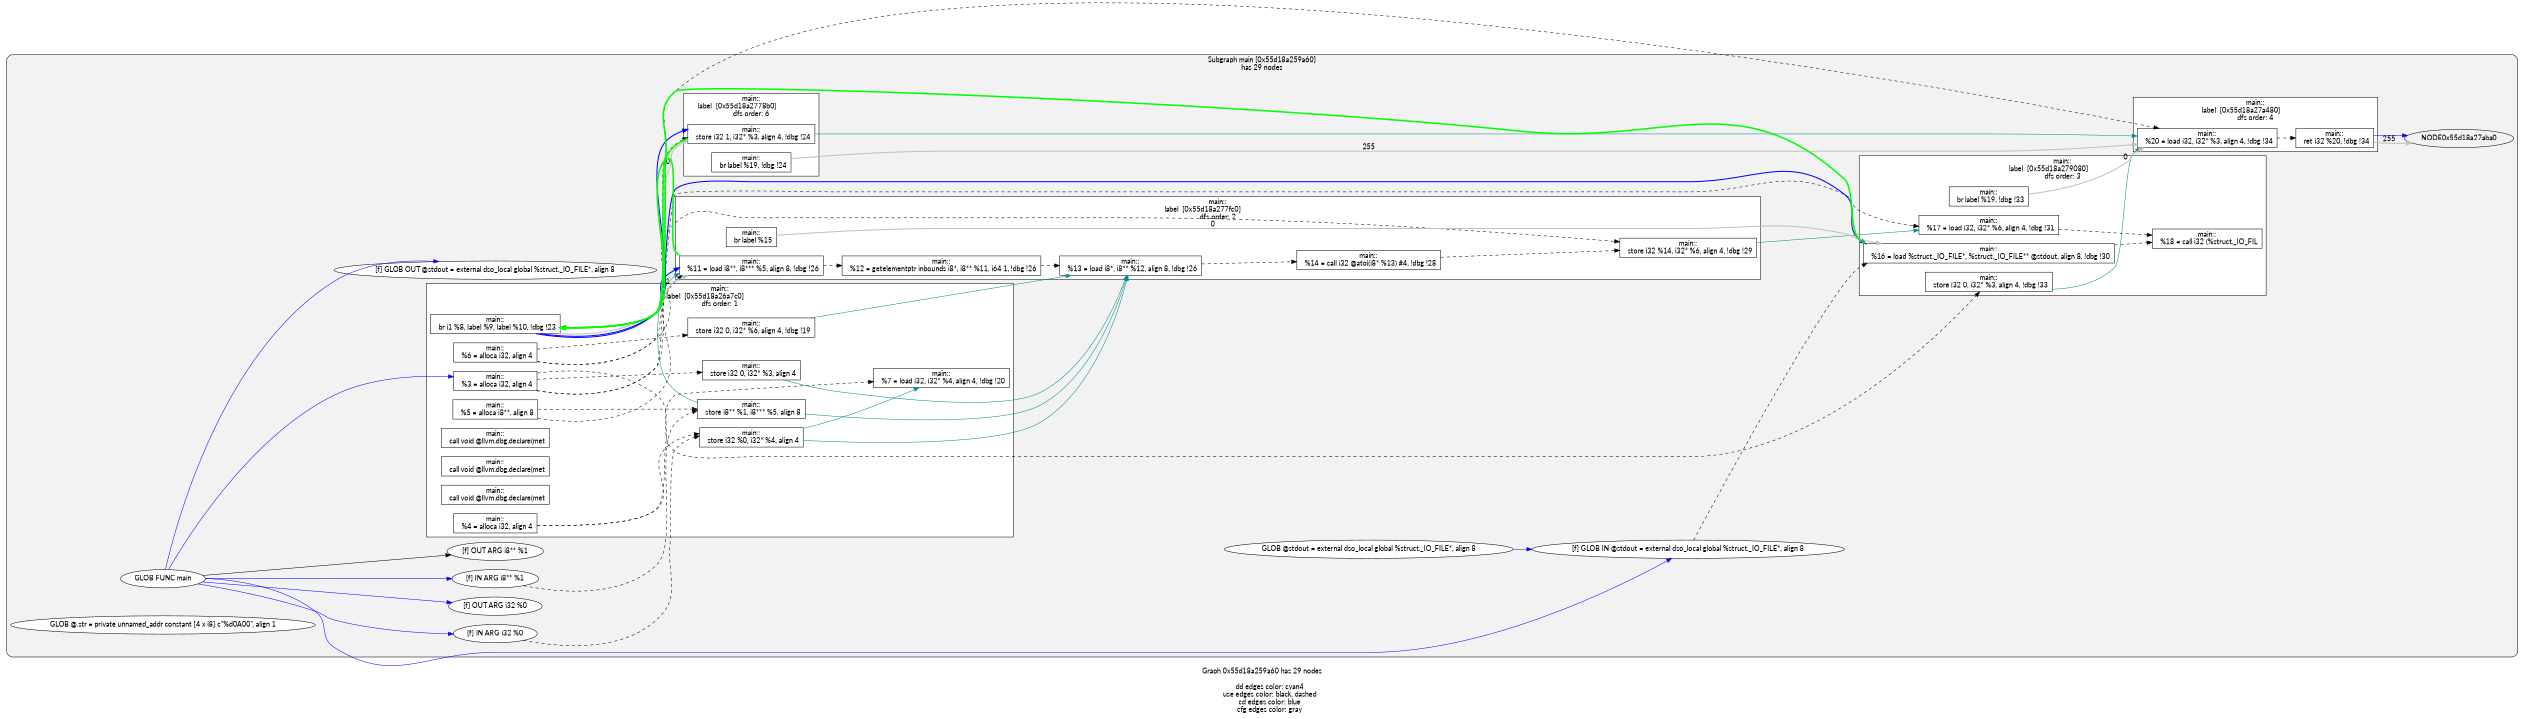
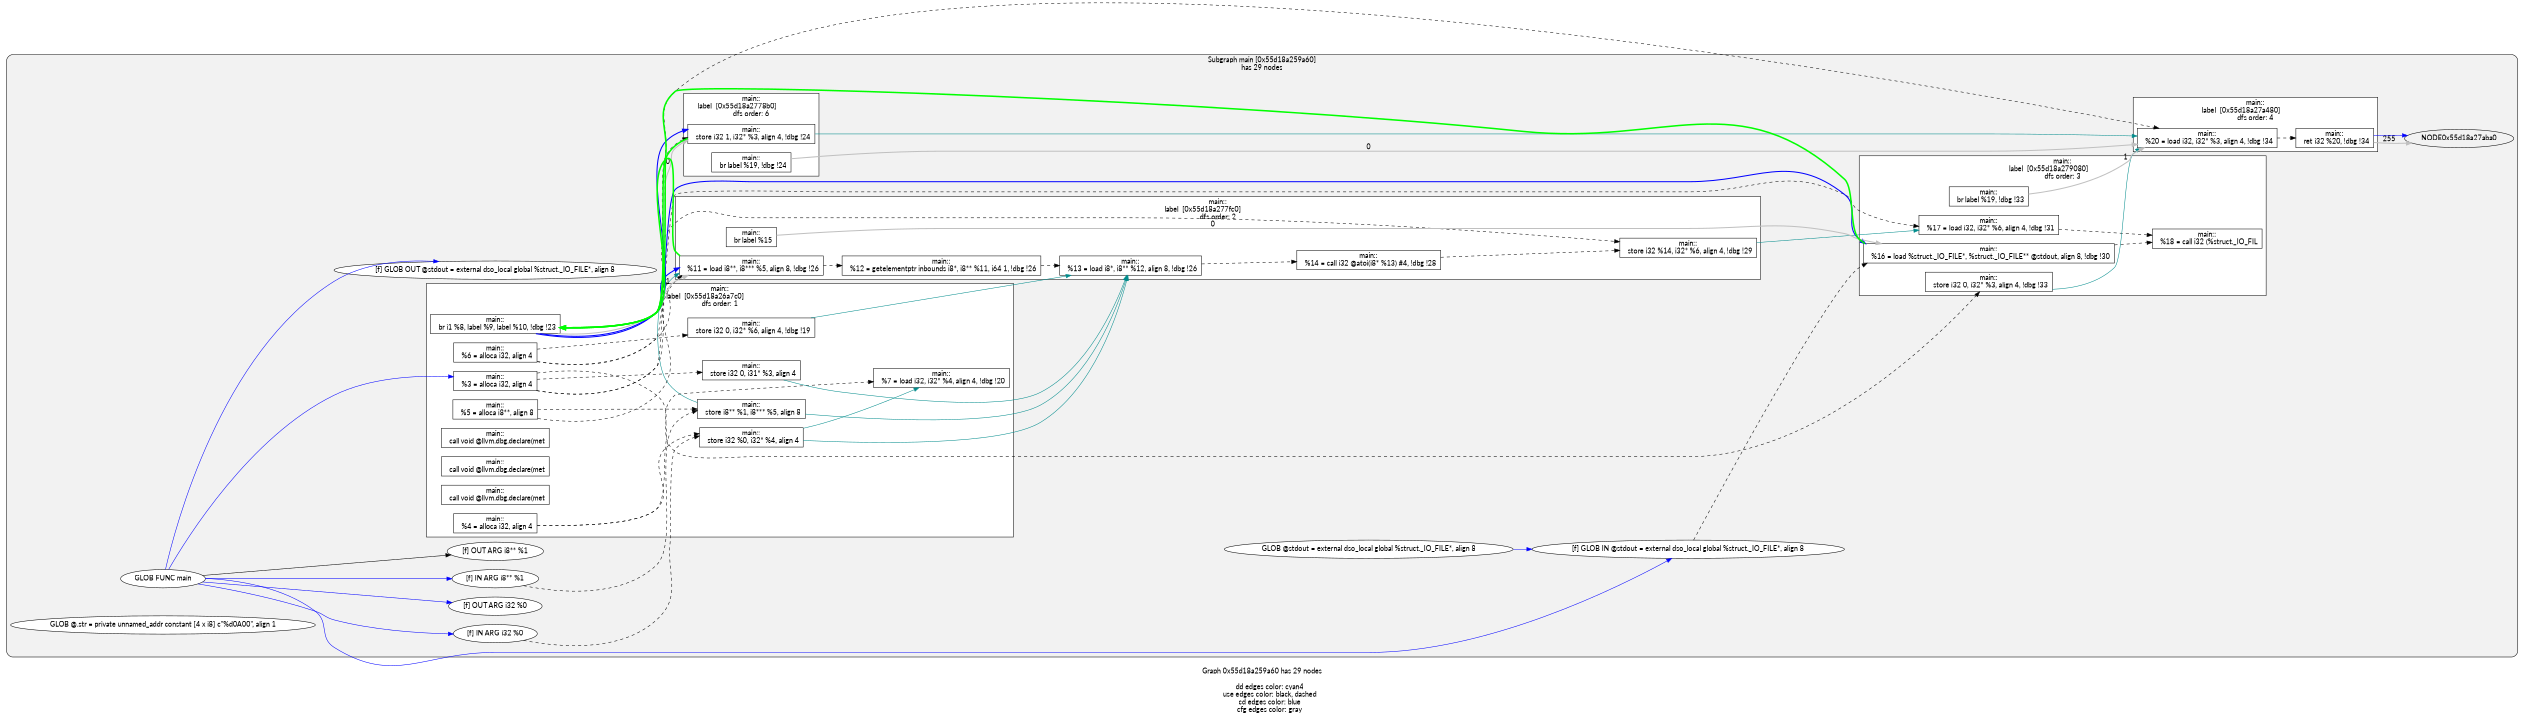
(1369, 147) -> (1369, 147)
(2126, 158) -> (2126, 158)
(751, 370) -> (751, 370)
